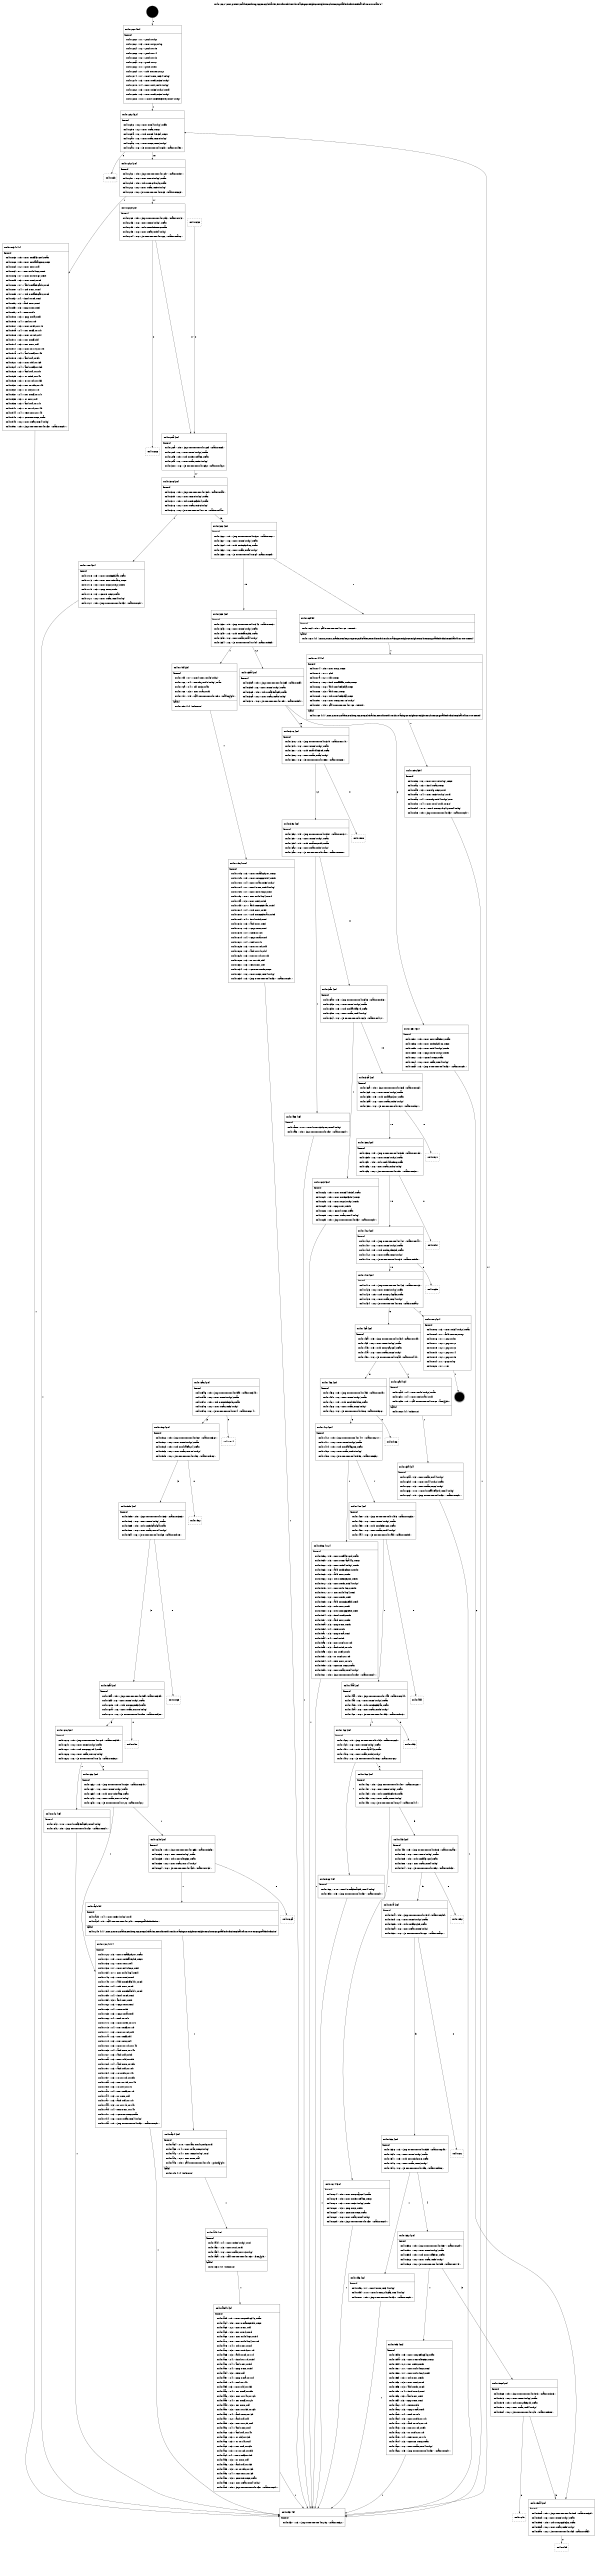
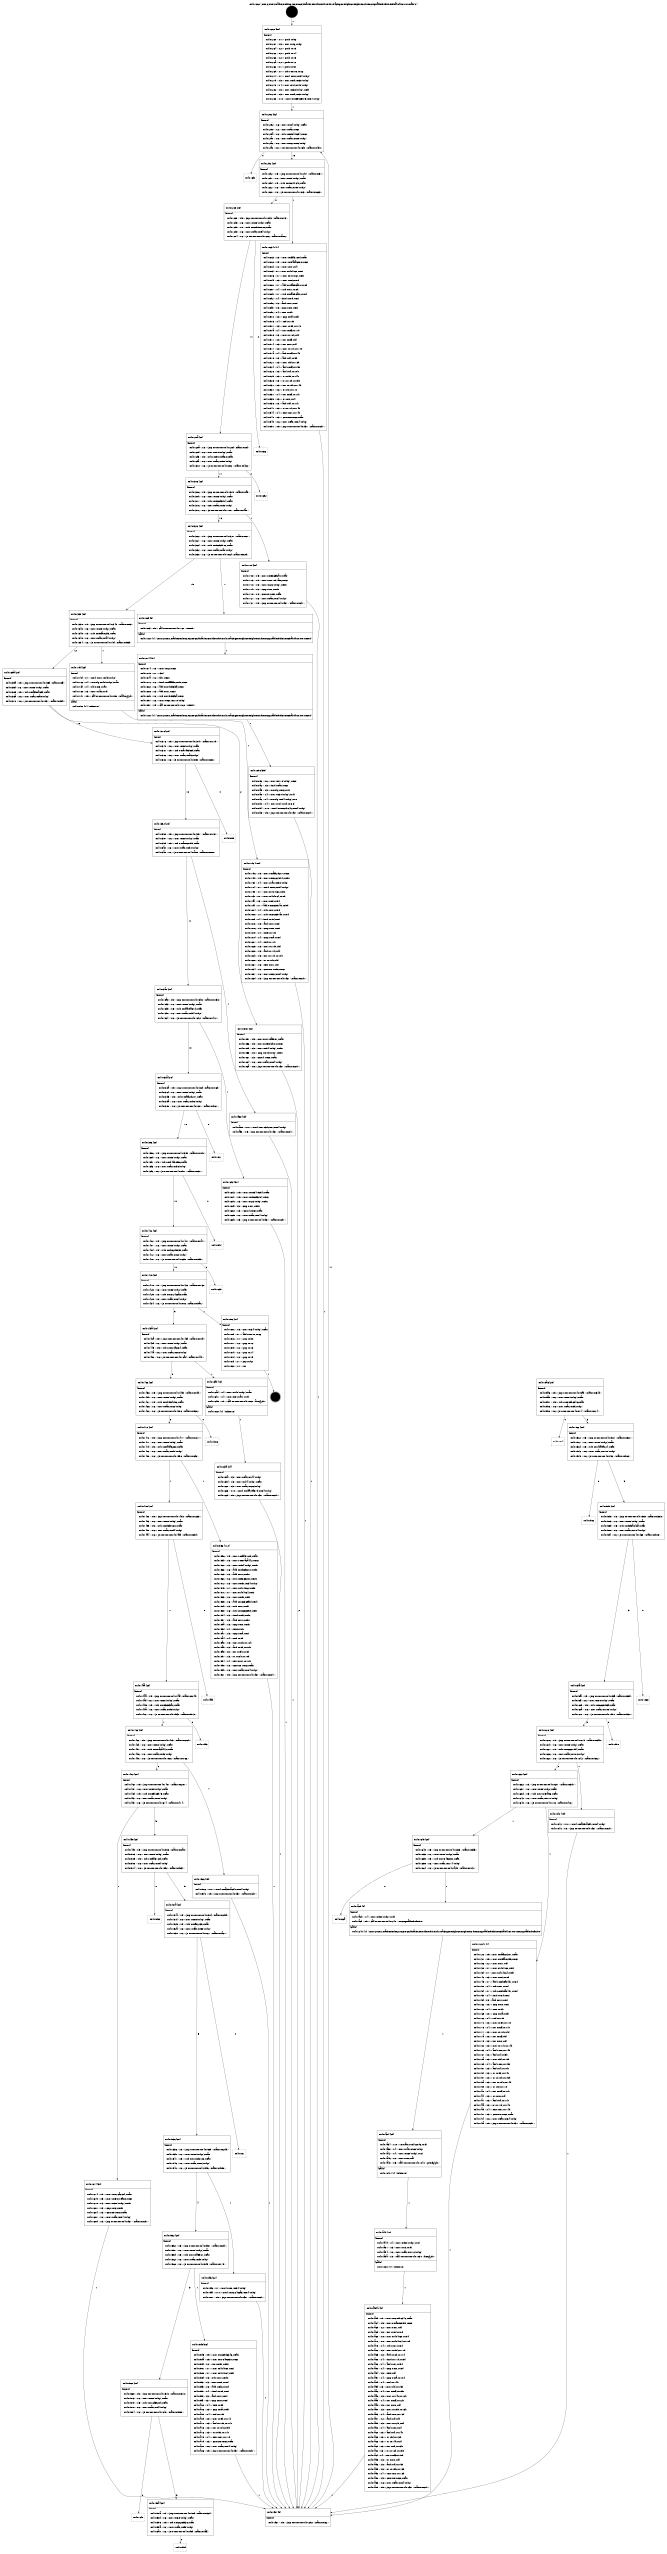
(194, 329) -> (254, 479)
(475, 1802) -> (298, 1788)
